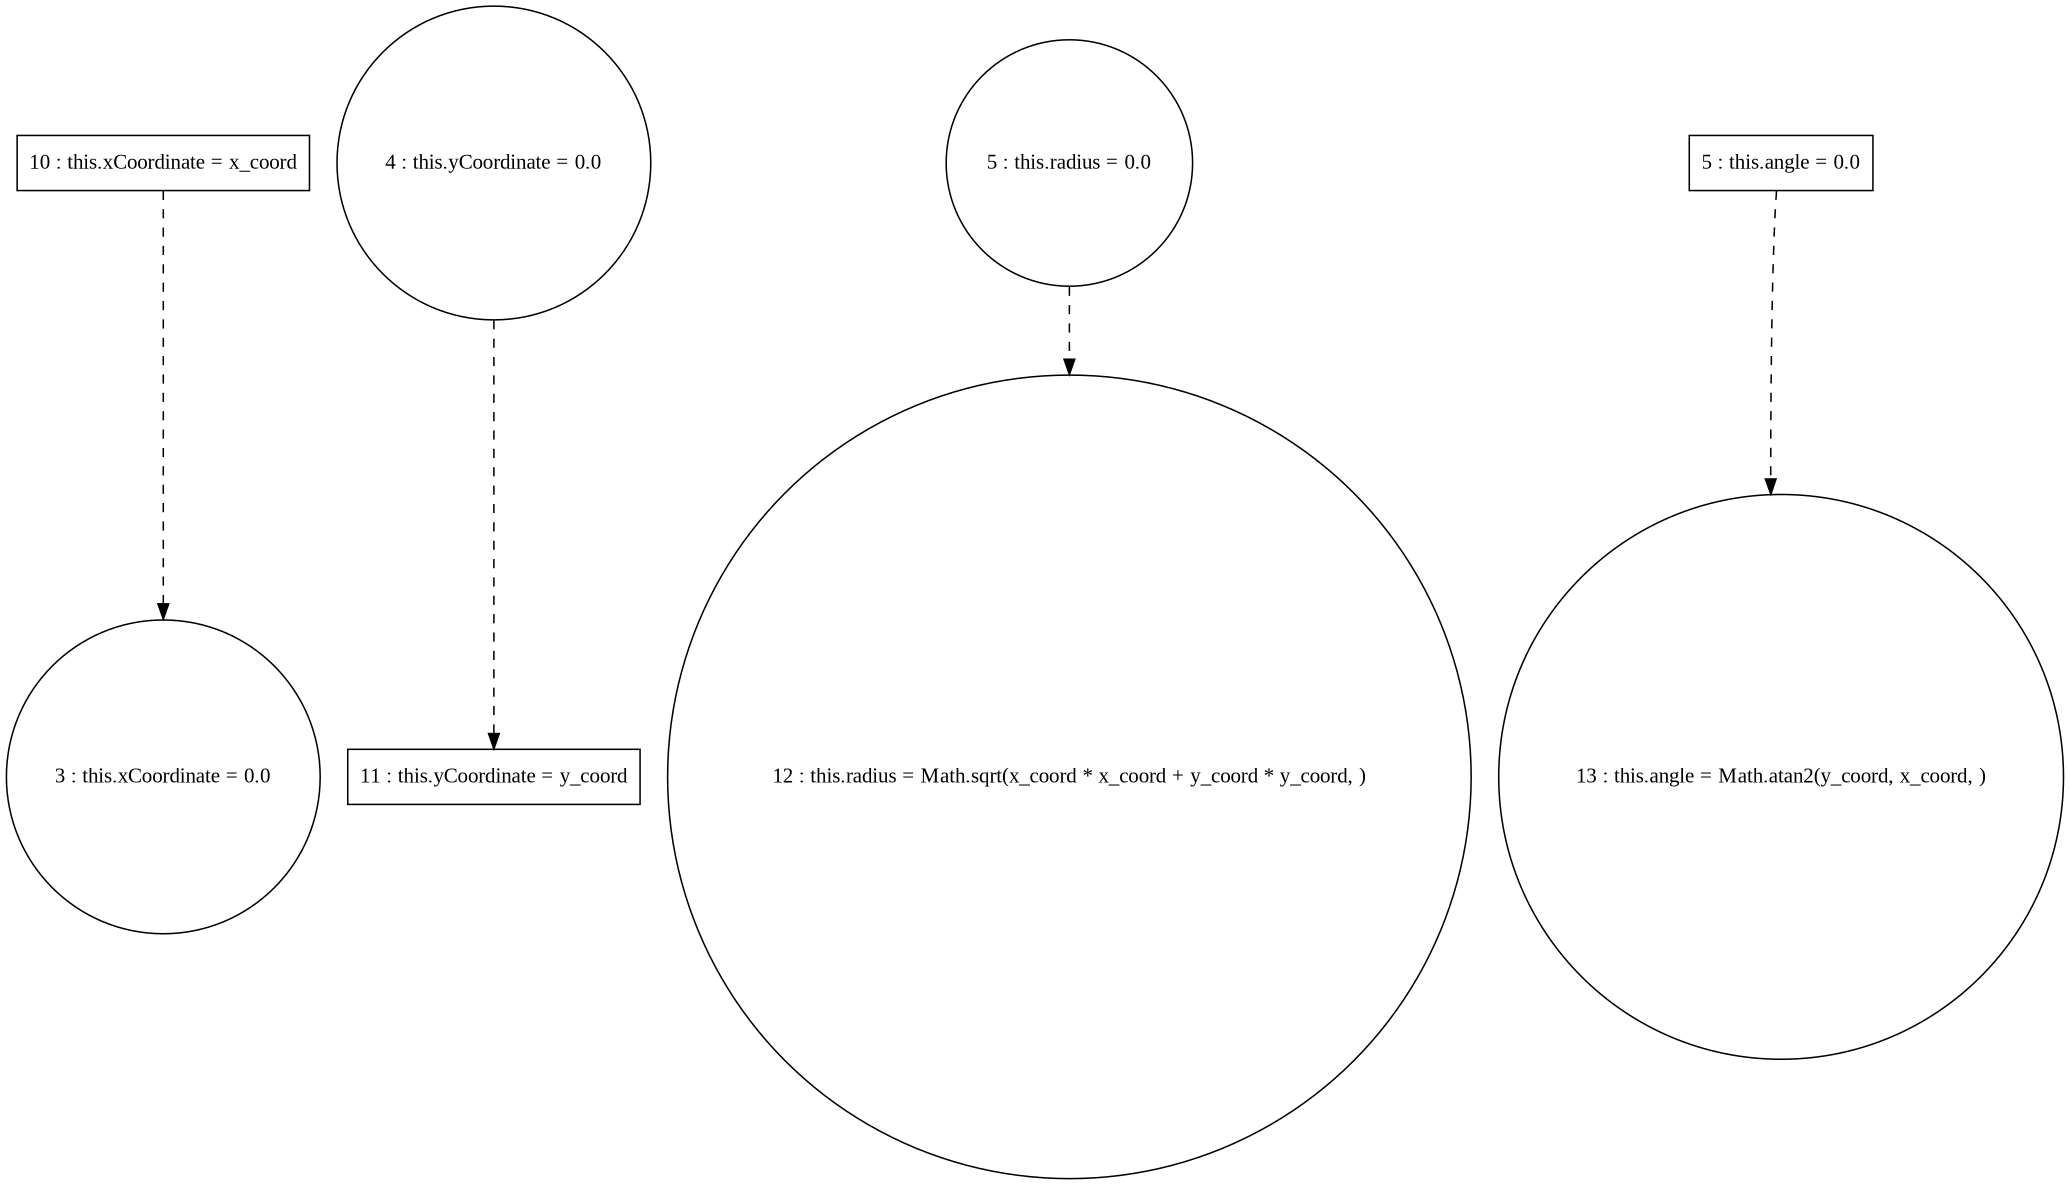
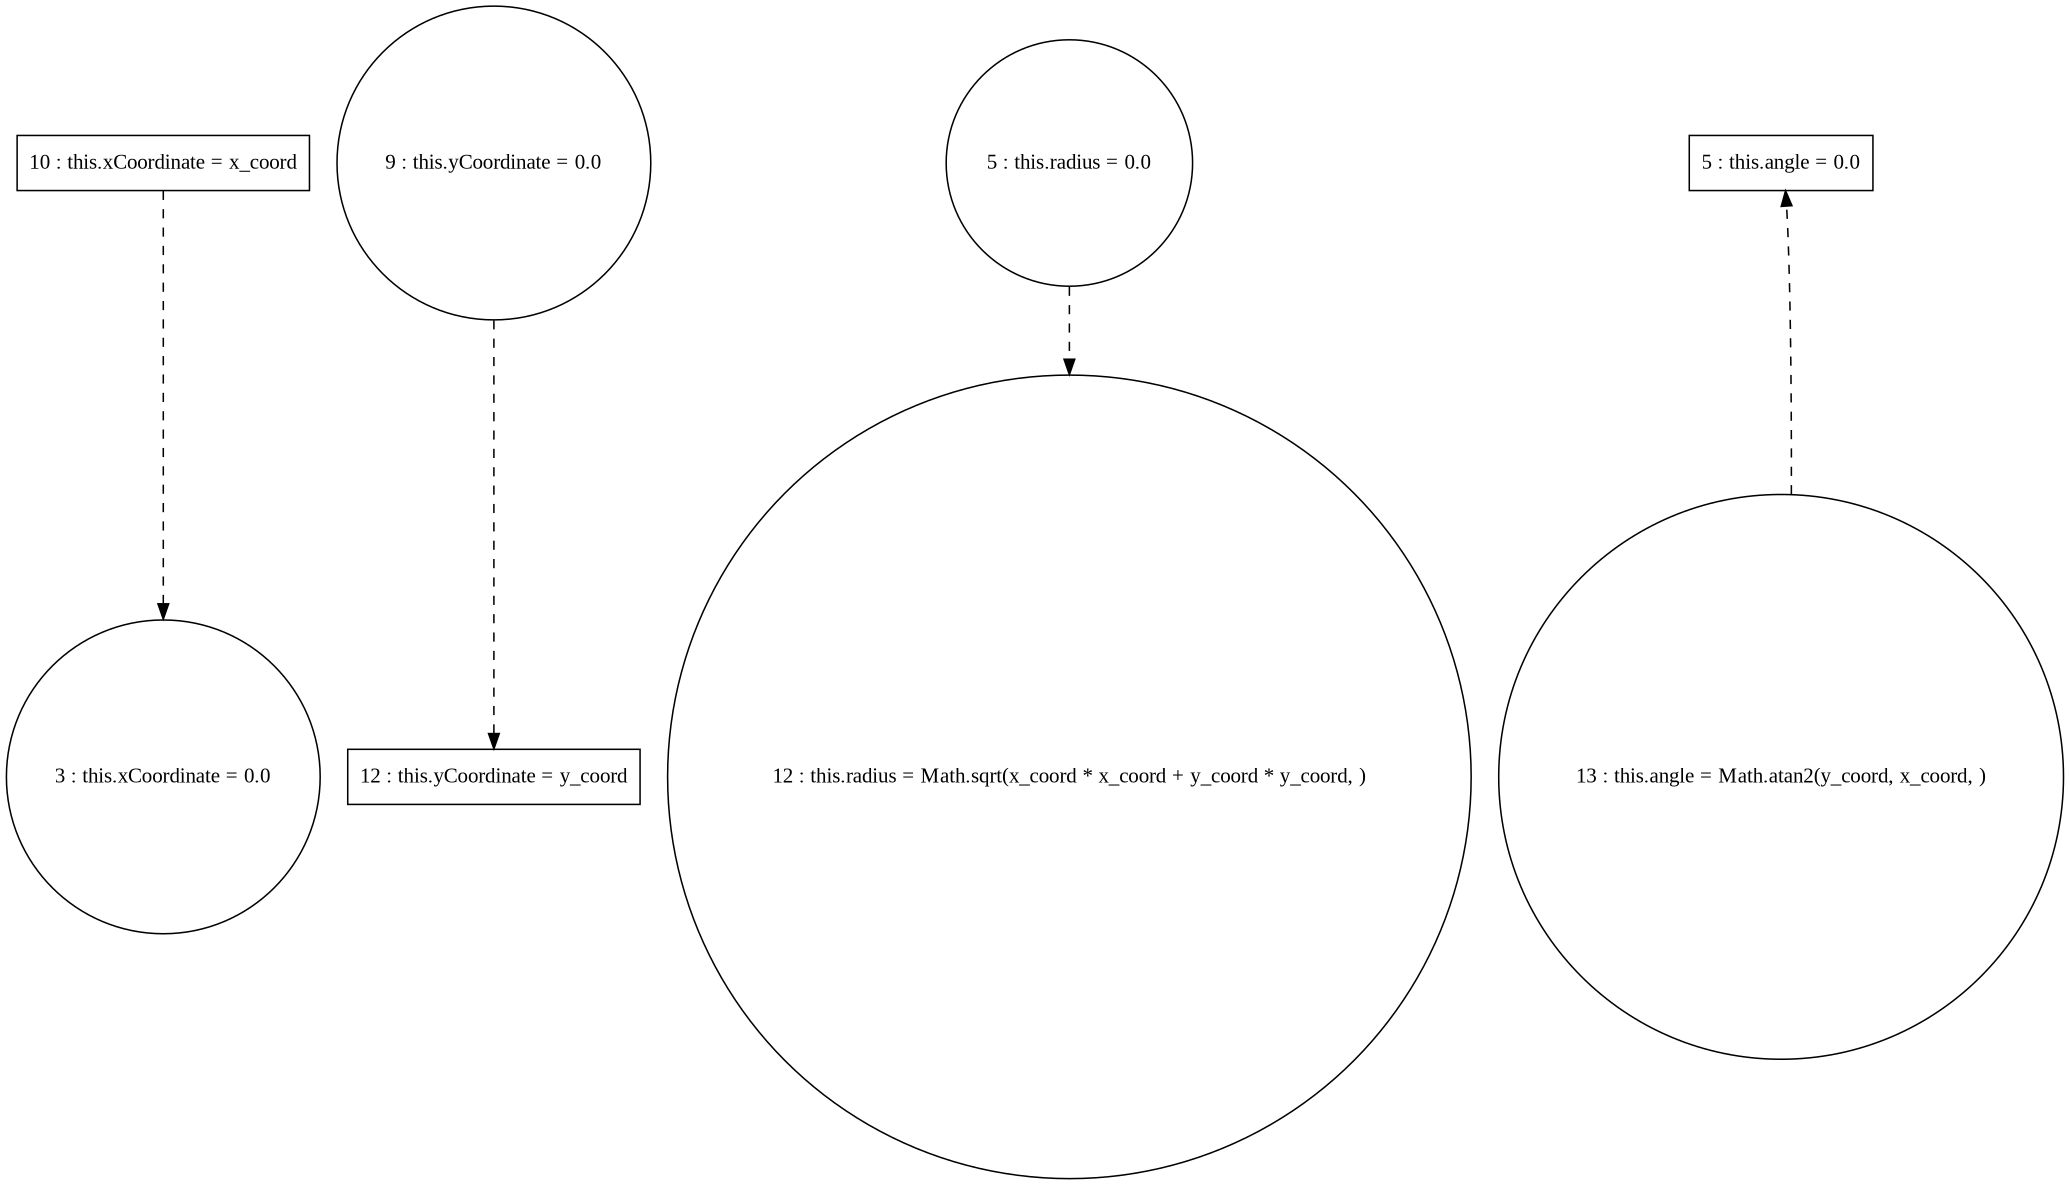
(494, 163) -> (494, 163)
(1772, 335) -> (1791, 350)
(494, 777) -> (494, 777)
